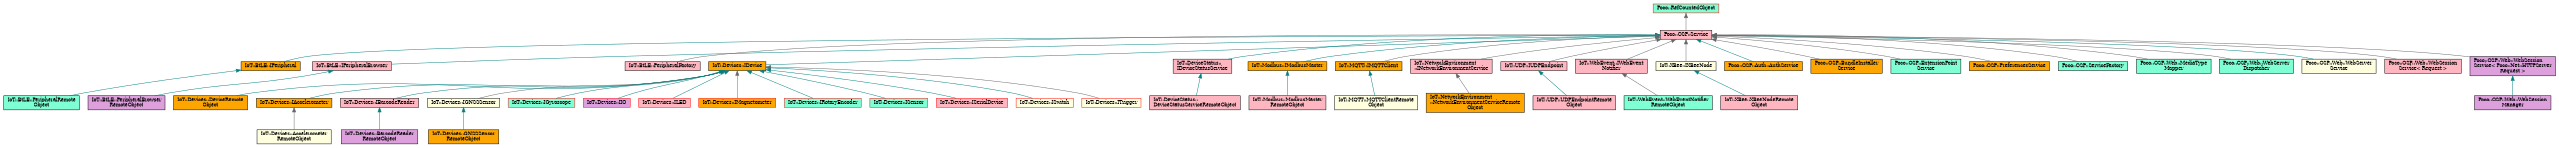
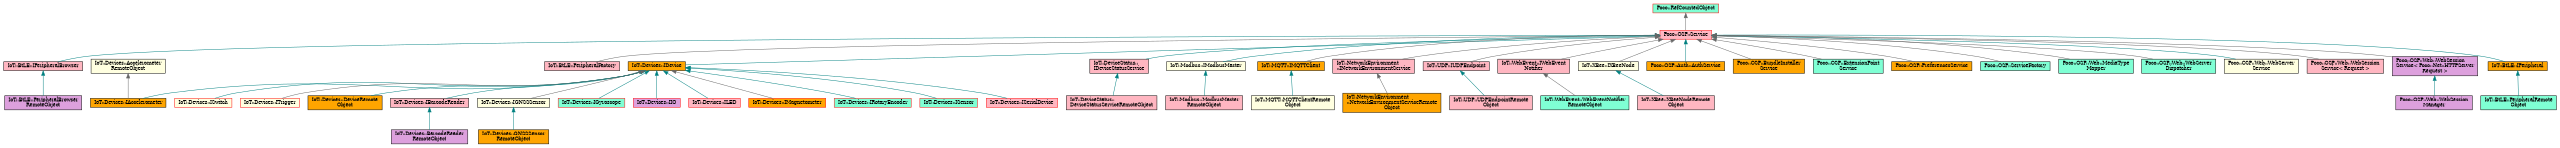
(1686, 35) -> (1686, 35)
(1287, 66) -> (1206, 66)
(294, 121) -> (128, 88)
